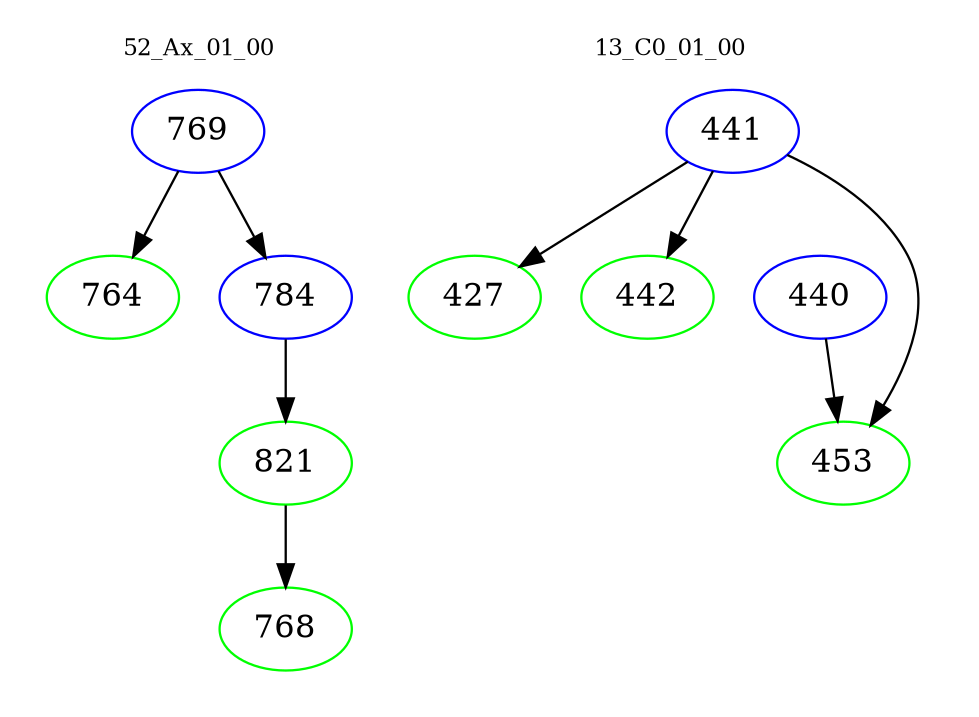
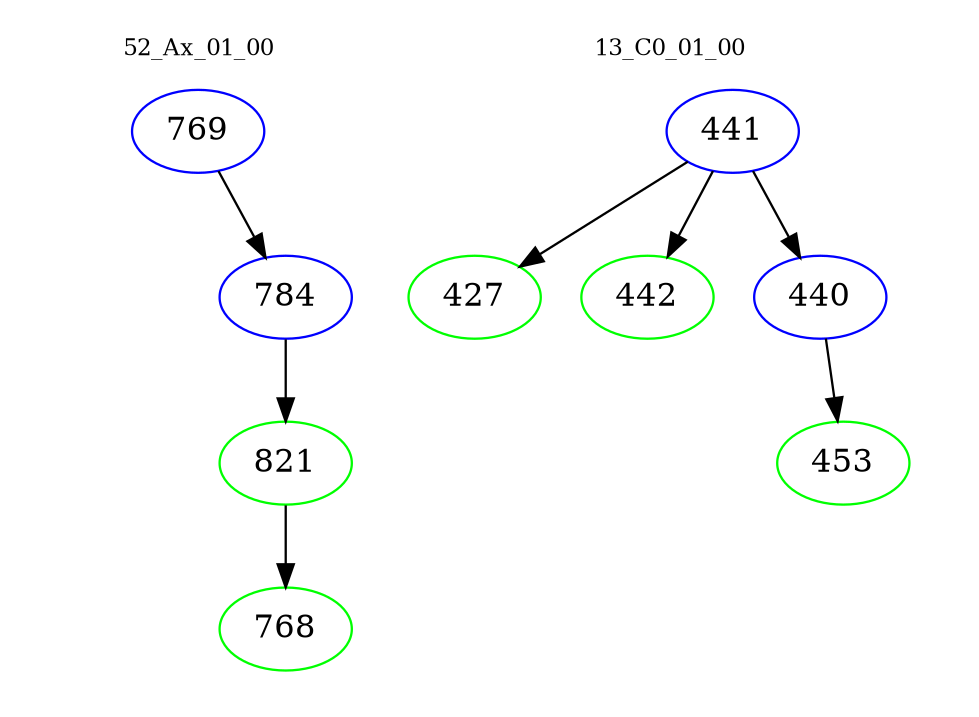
(908, 255) -> (771, 204)
(113, 297) -> none
